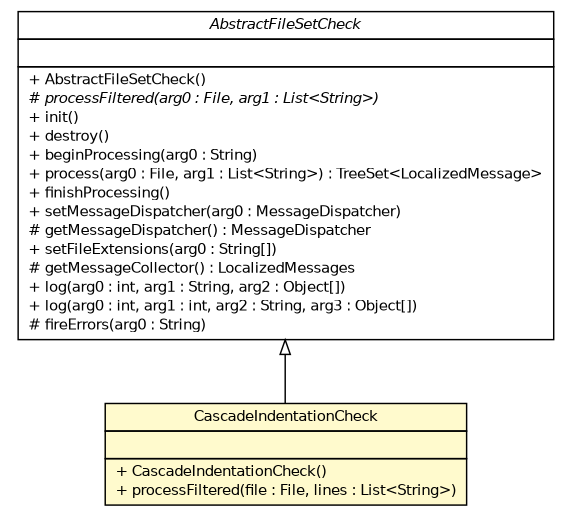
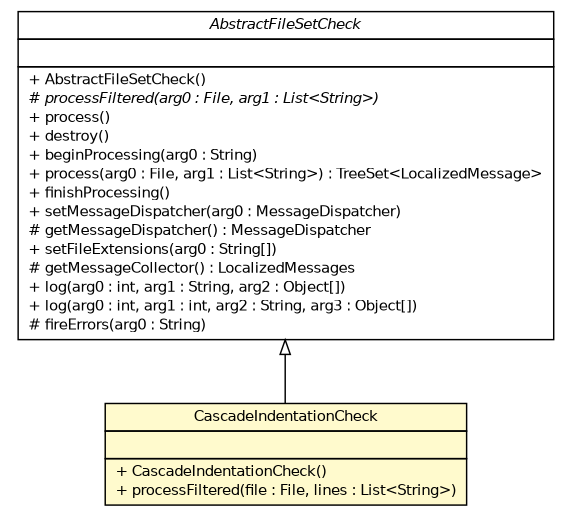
(54, 118) -> (70, 118)
